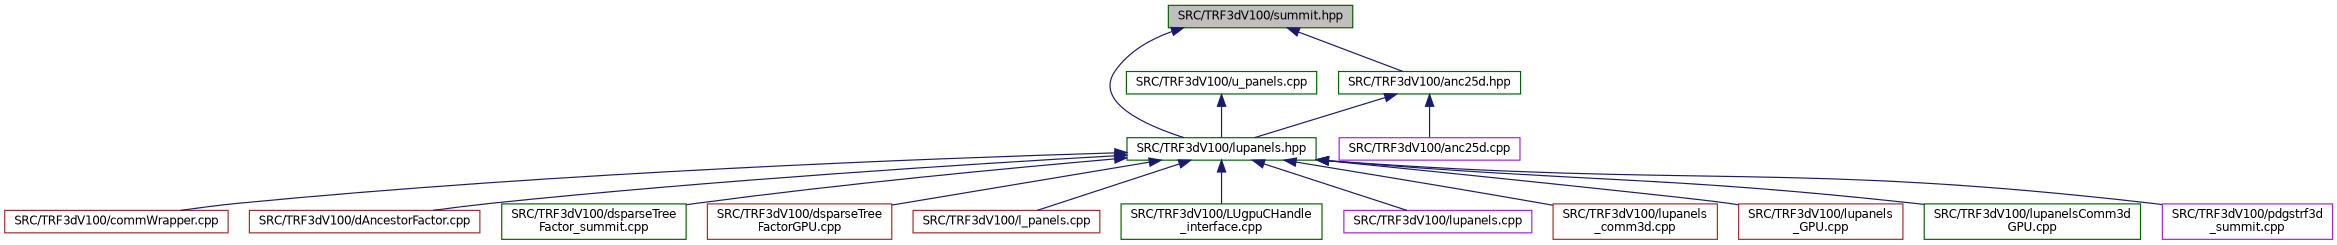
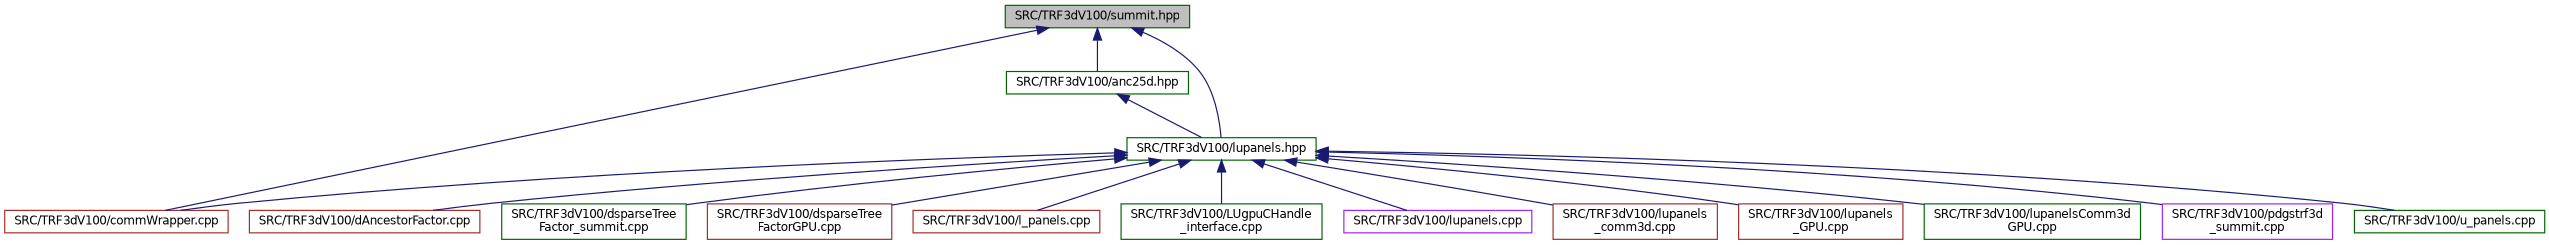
none -> (601, 120)
(1222, 122) -> (1862, 168)
(1430, 149) -> none
